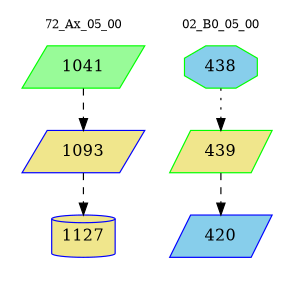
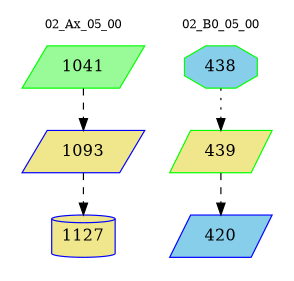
(83, 25) -> (83, 25)
